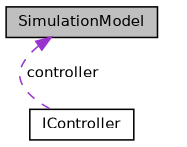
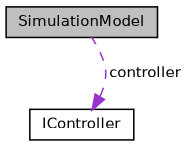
(21, 82) -> (105, 65)
